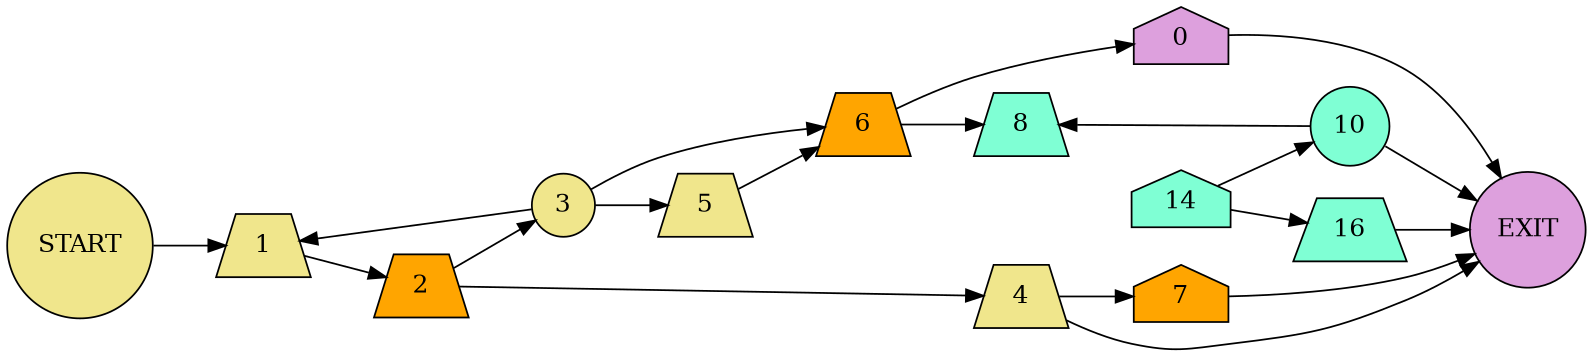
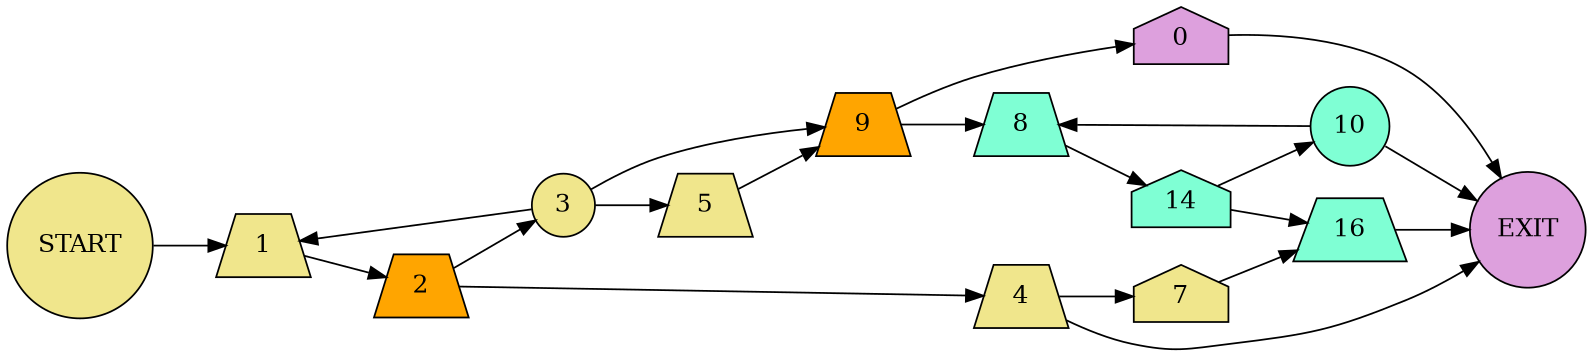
(863, 125) -> (863, 125)
none -> (1098, 162)
(1345, 288) -> (1250, 270)
(1181, 296) -> (1181, 296)
